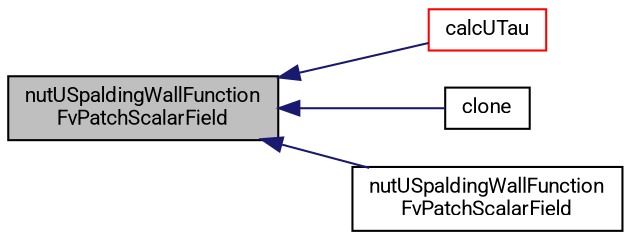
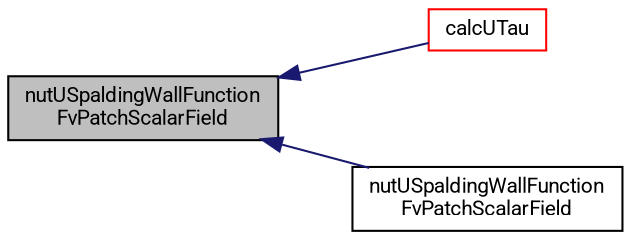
(487, 108) -> none
